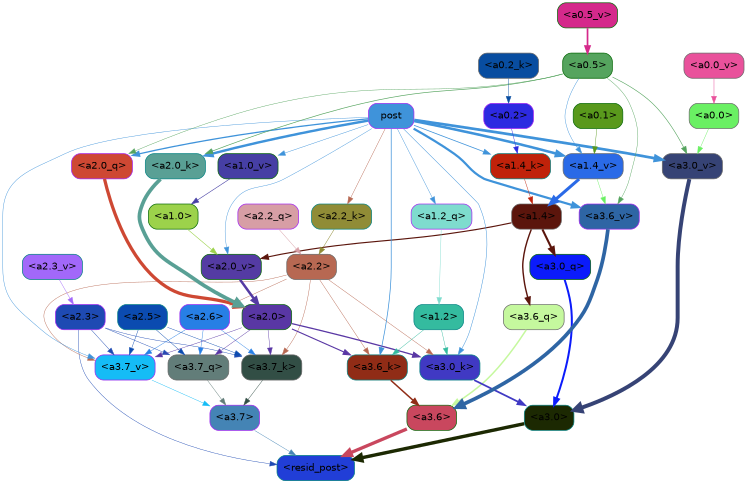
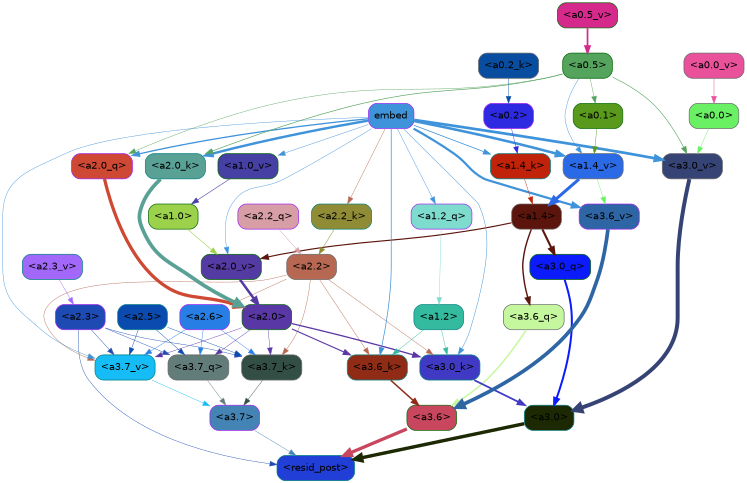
(391, 116) -> (391, 116)
(638, 134) -> (592, 87)
(125, 367) -> (125, 367)
